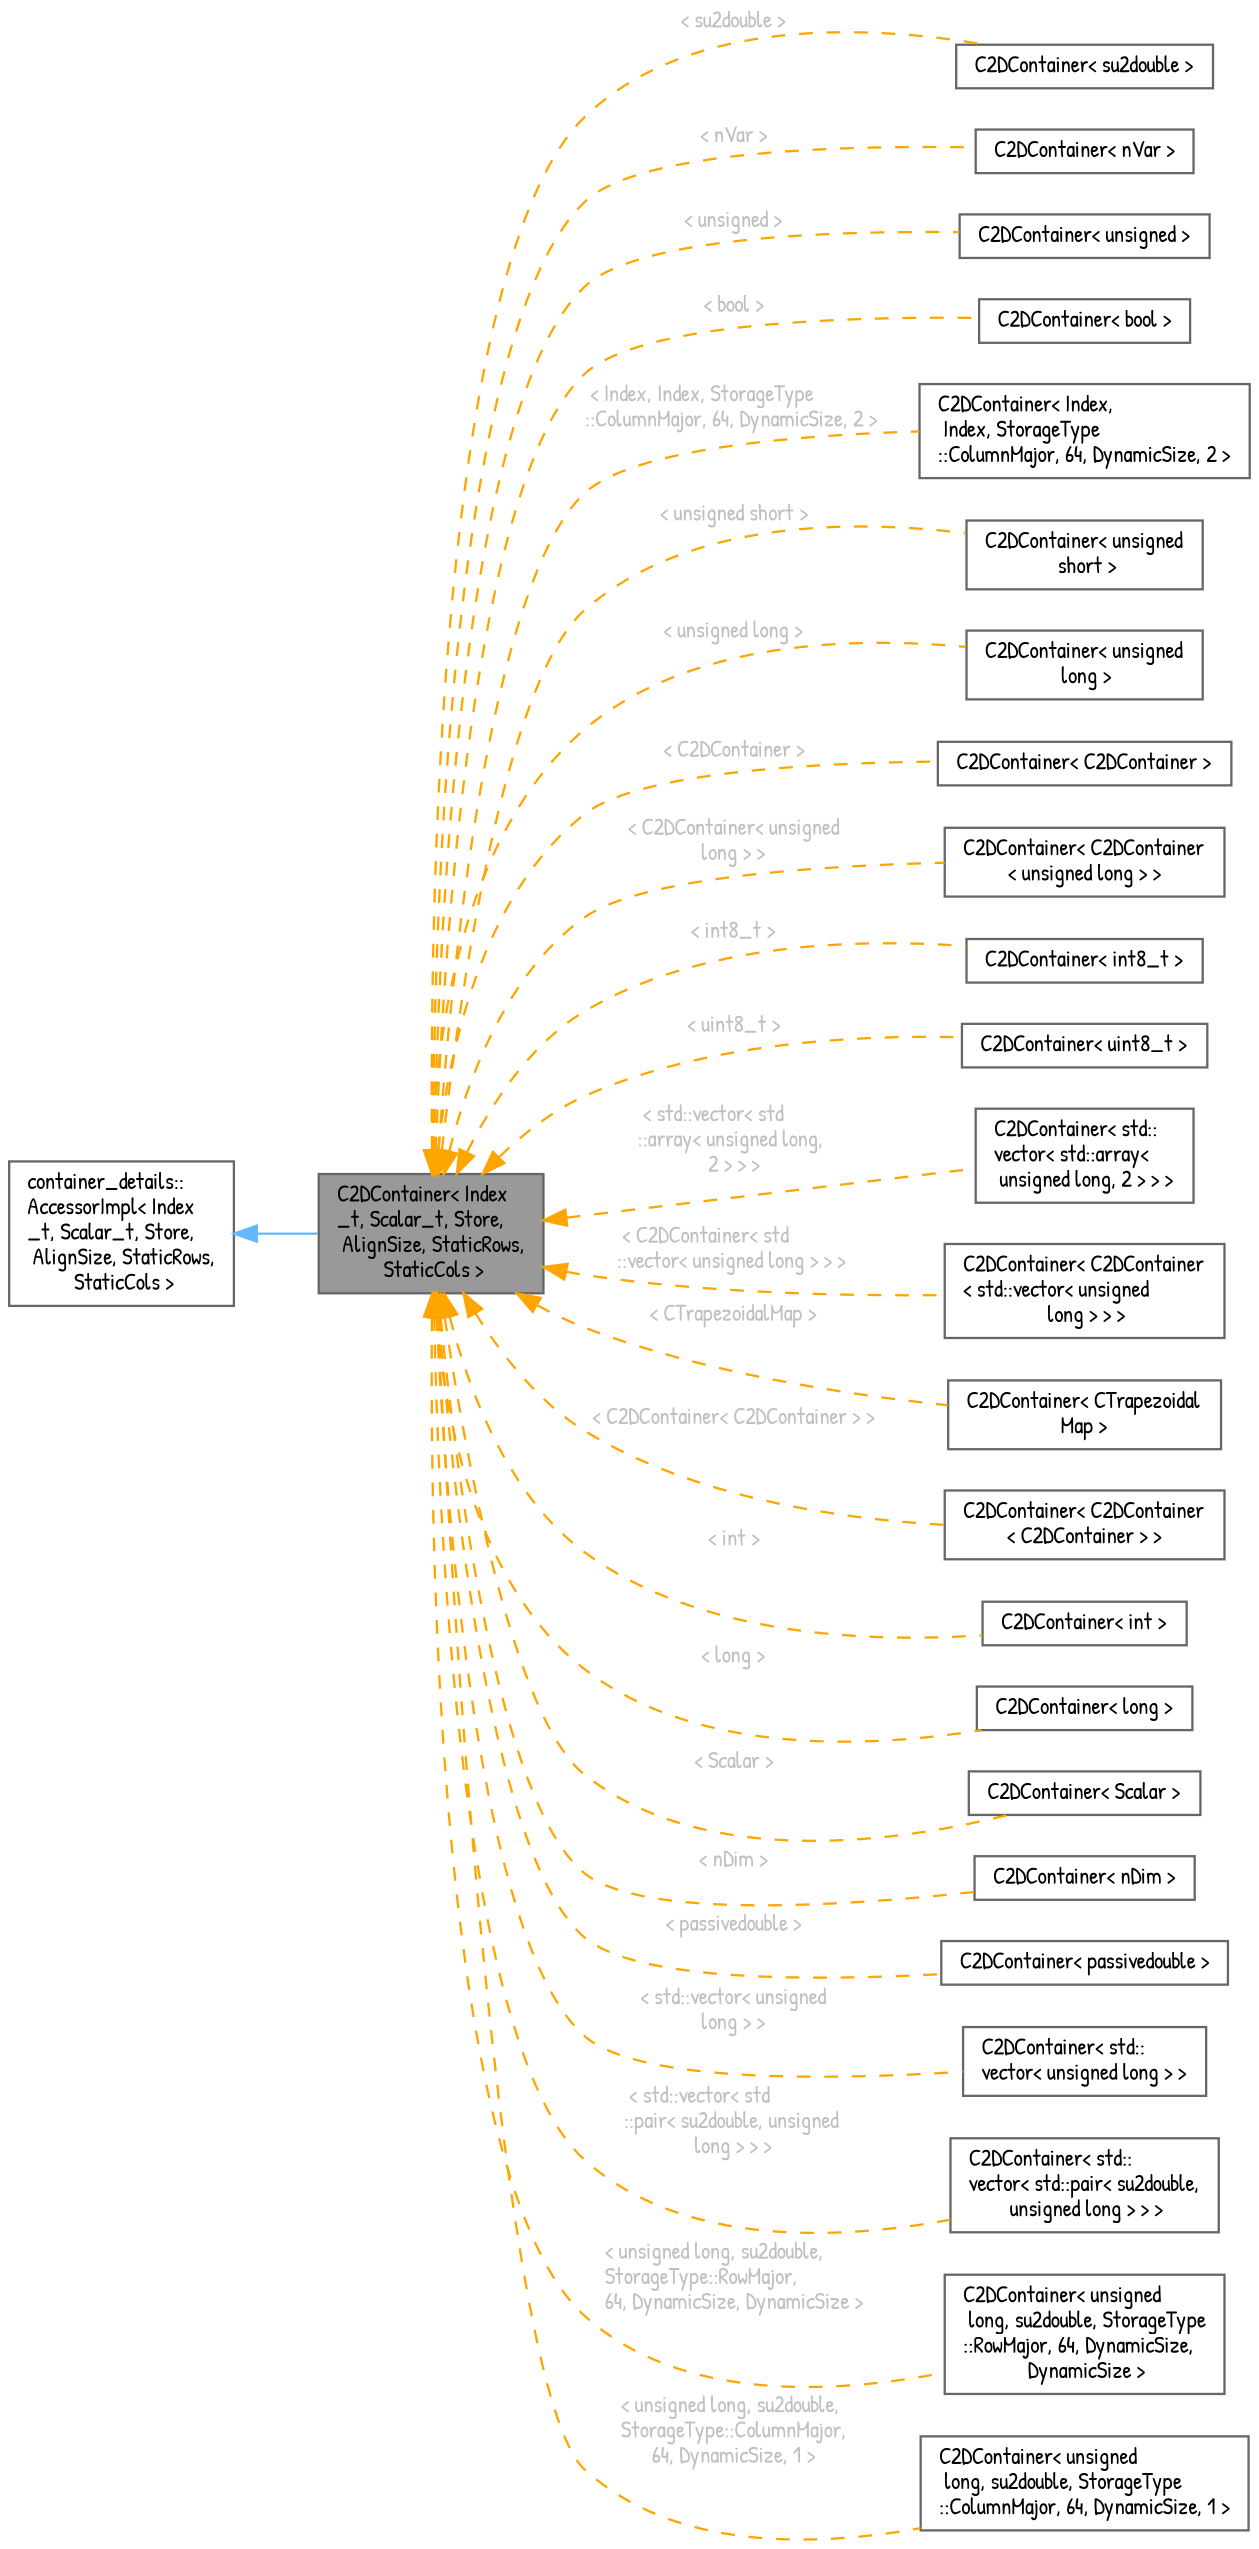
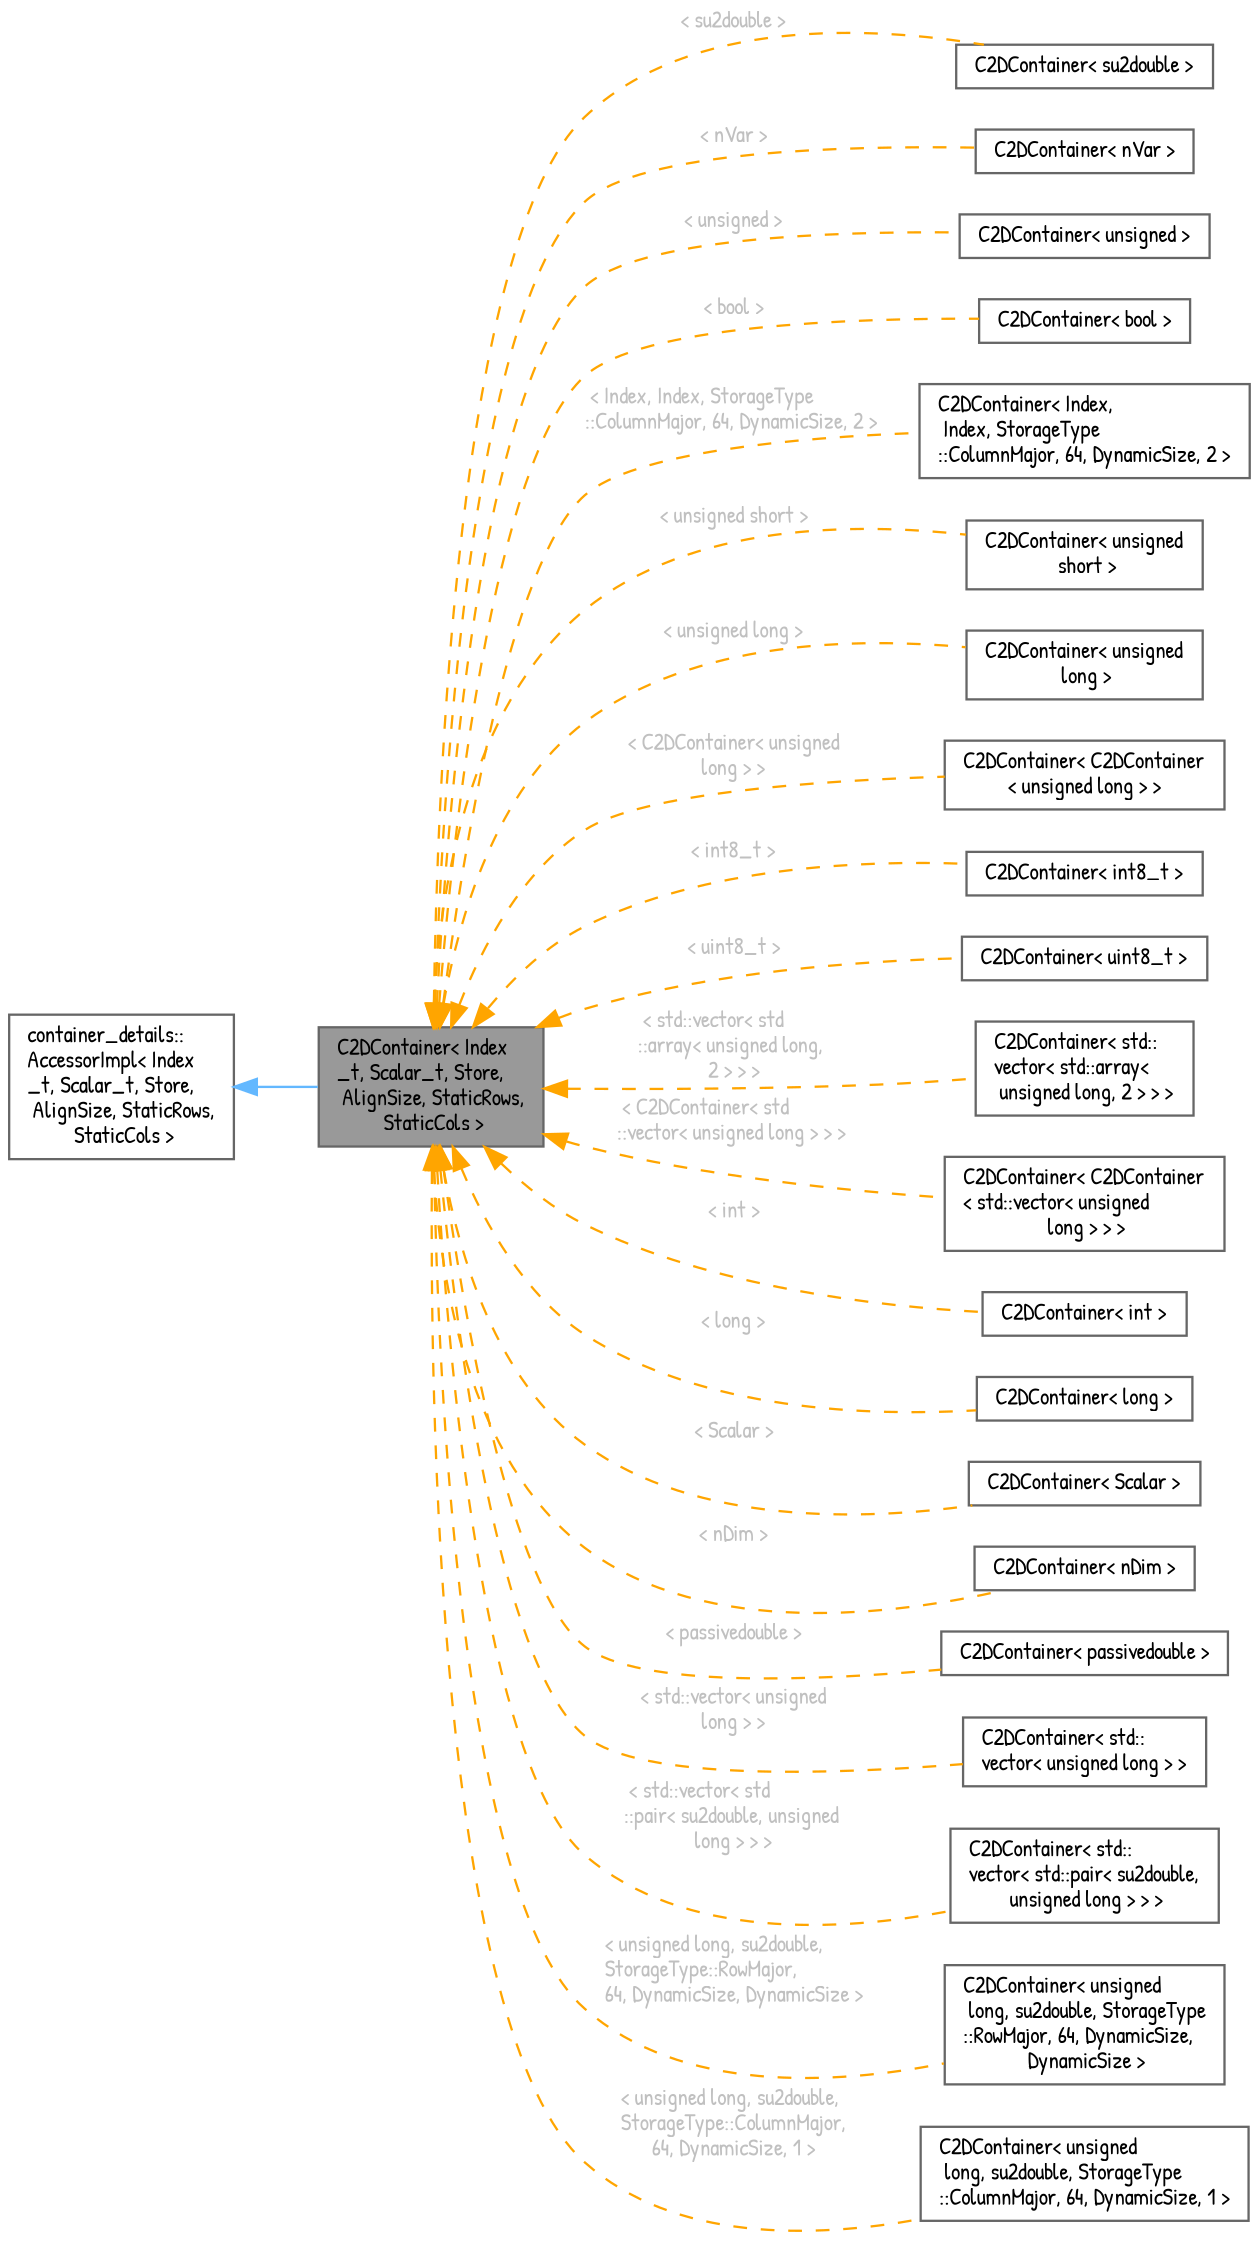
(1085, 764) -> none
(1085, 1415) -> none
(1085, 1525) -> none
